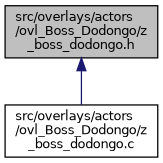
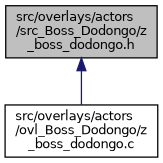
(81, 32) -> (81, 32)
